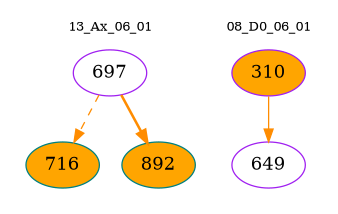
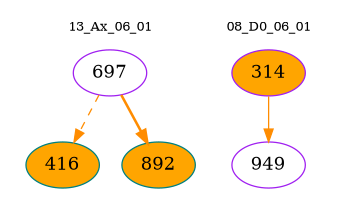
(269, 73) -> (269, 73)
(63, 165) -> (63, 165)
(269, 165) -> (269, 165)
